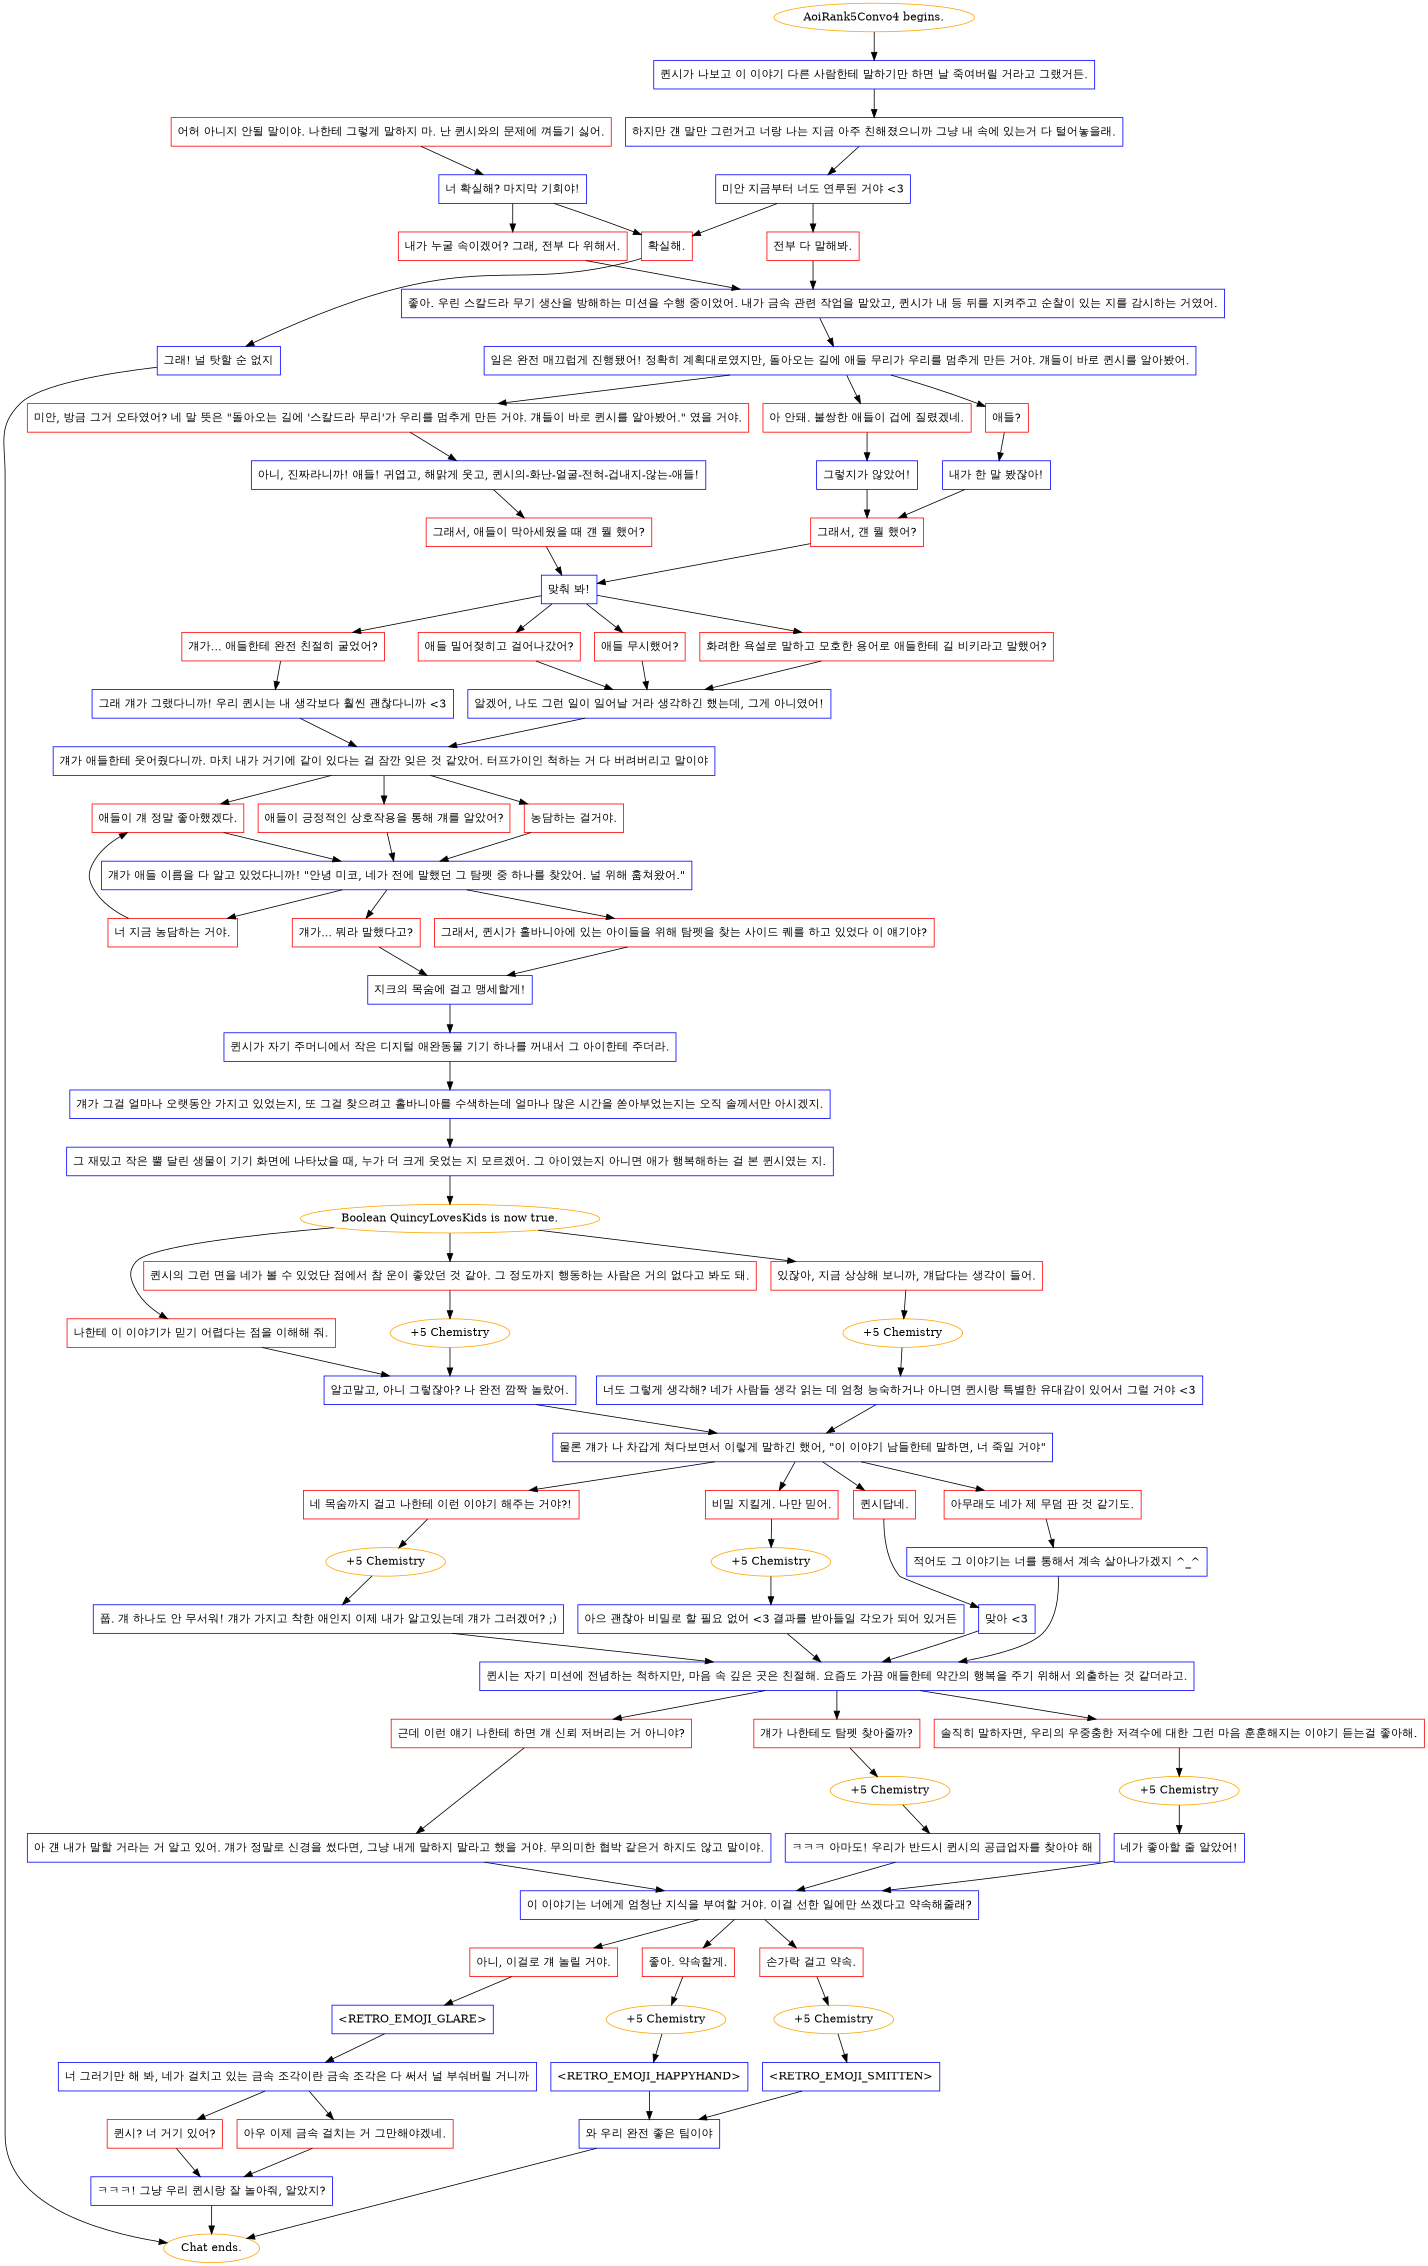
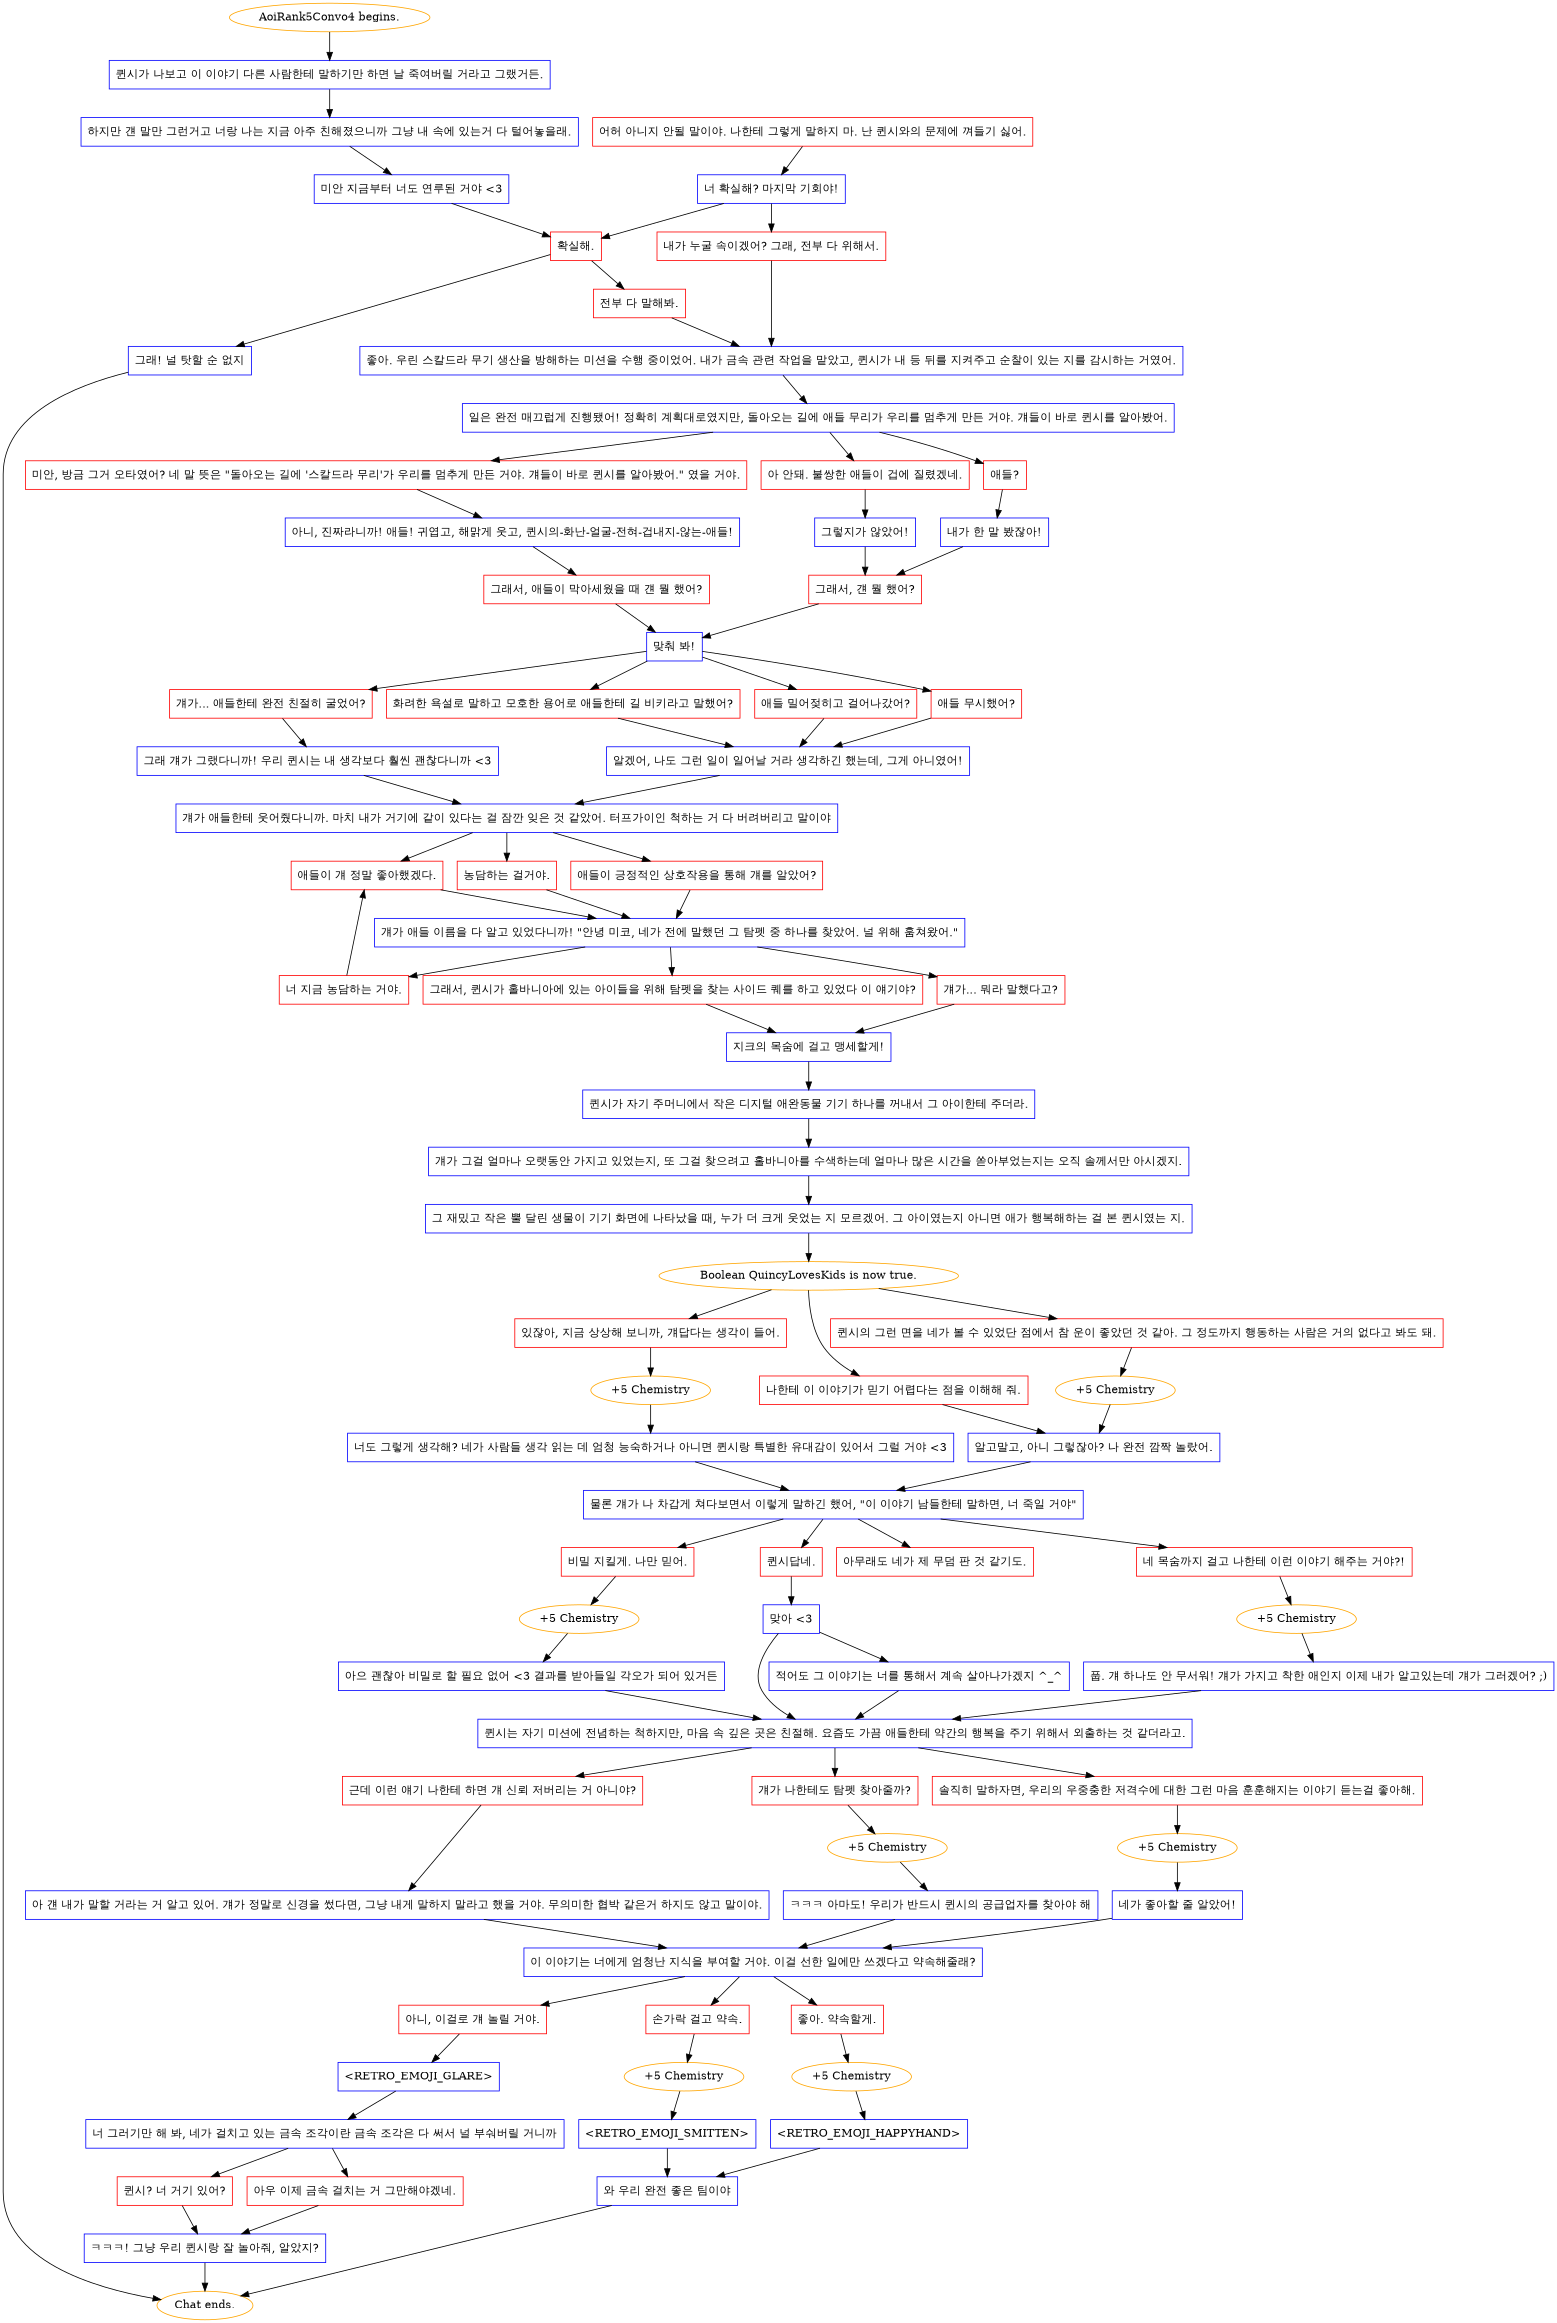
(813, 214) -> (605, 272)
(1049, 1529) -> (850, 1645)
